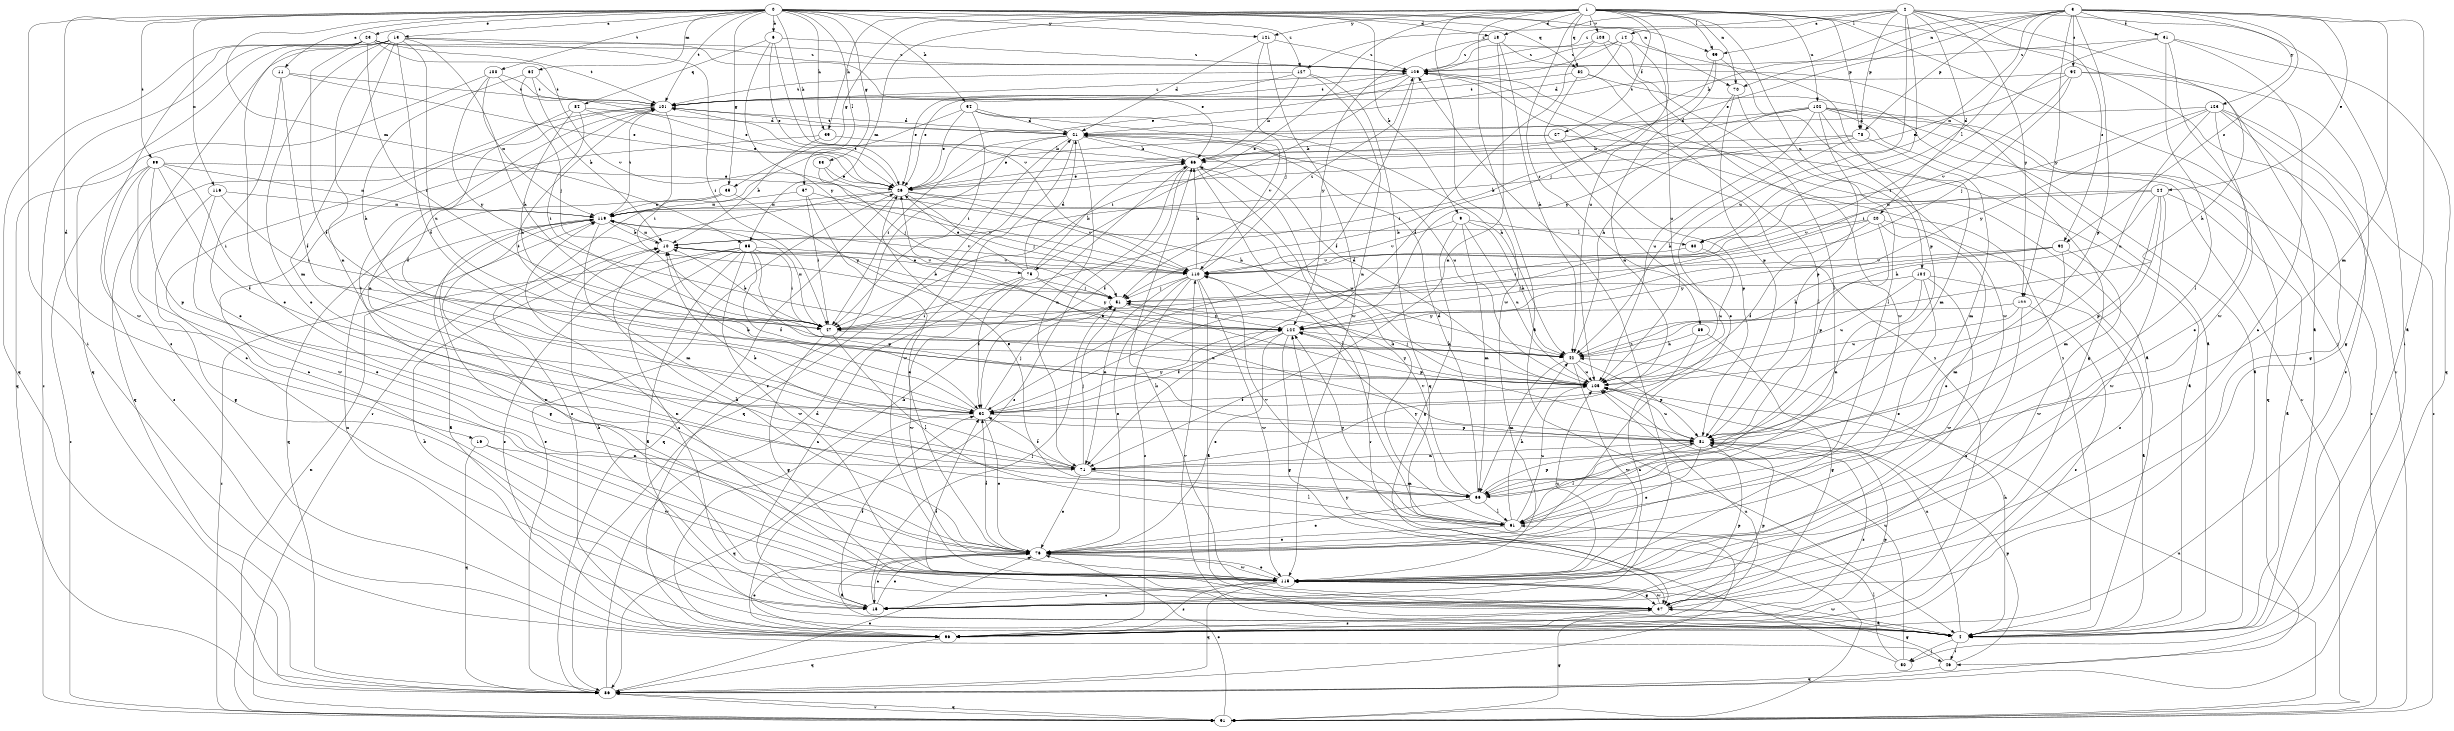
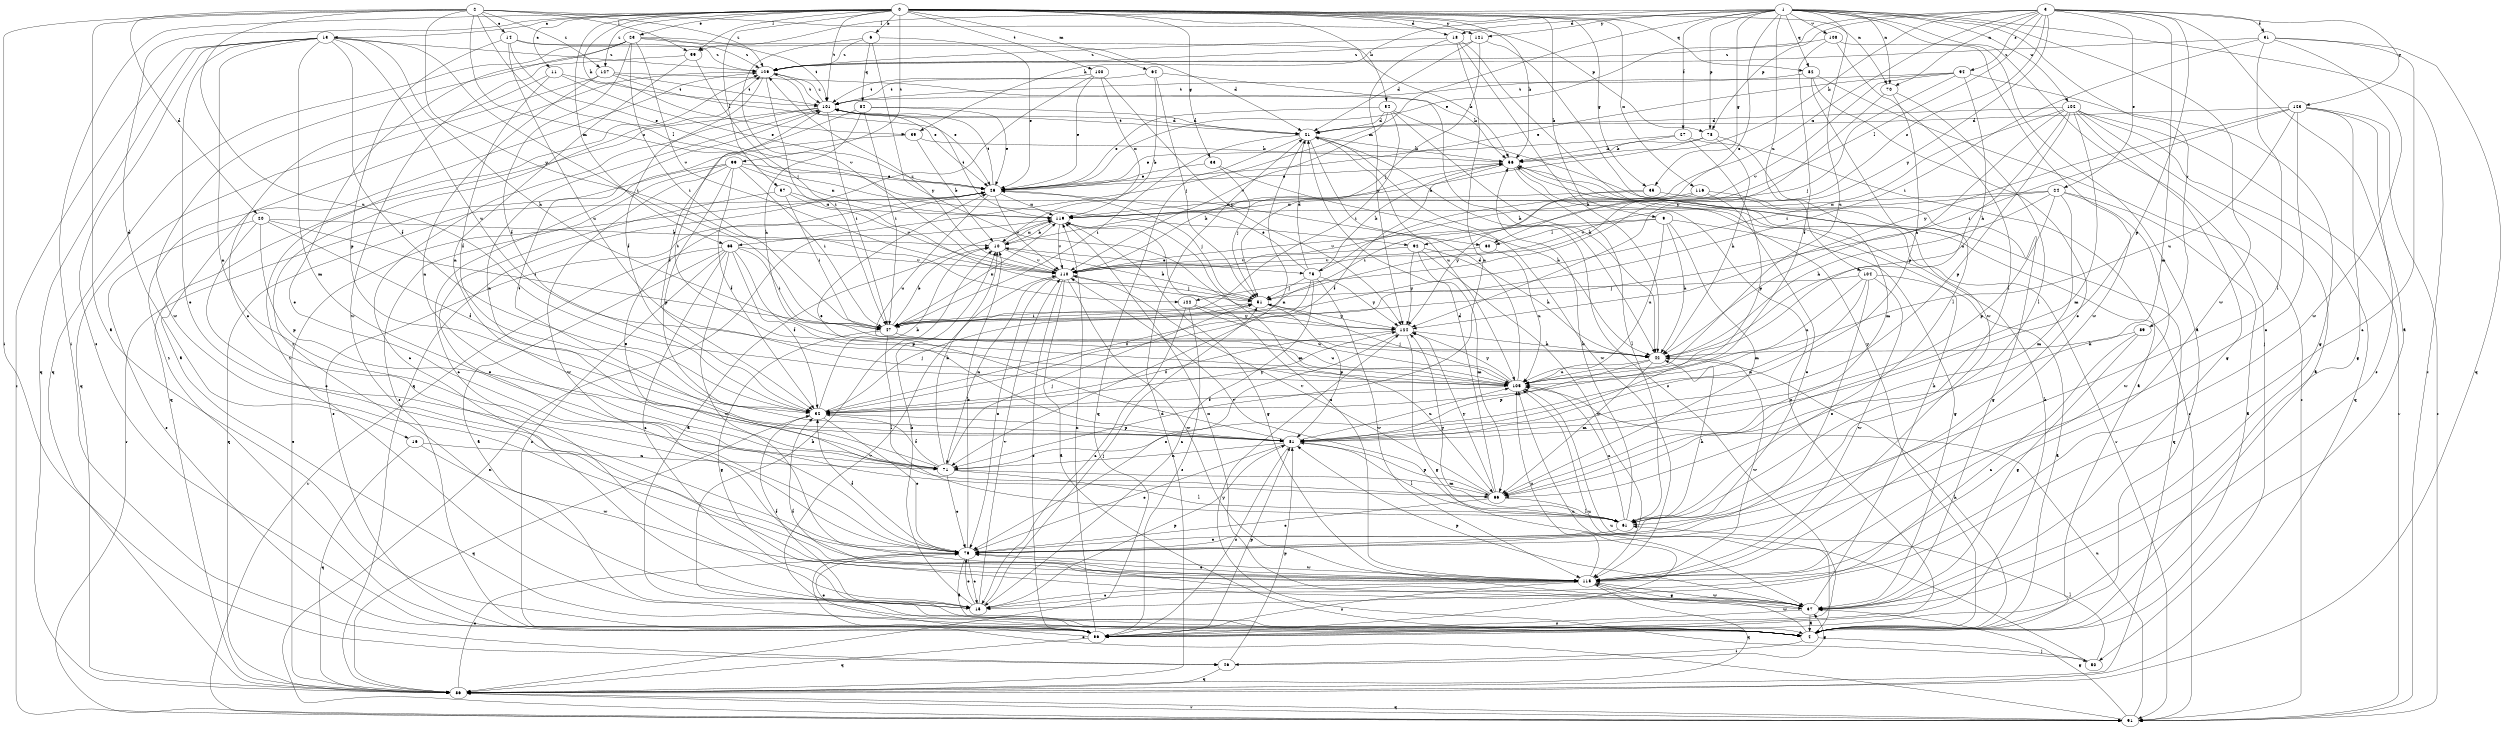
(1203, 107) -> (1471, 107)
(2208, 344) -> (1868, 344)
none -> (1004, 438)
